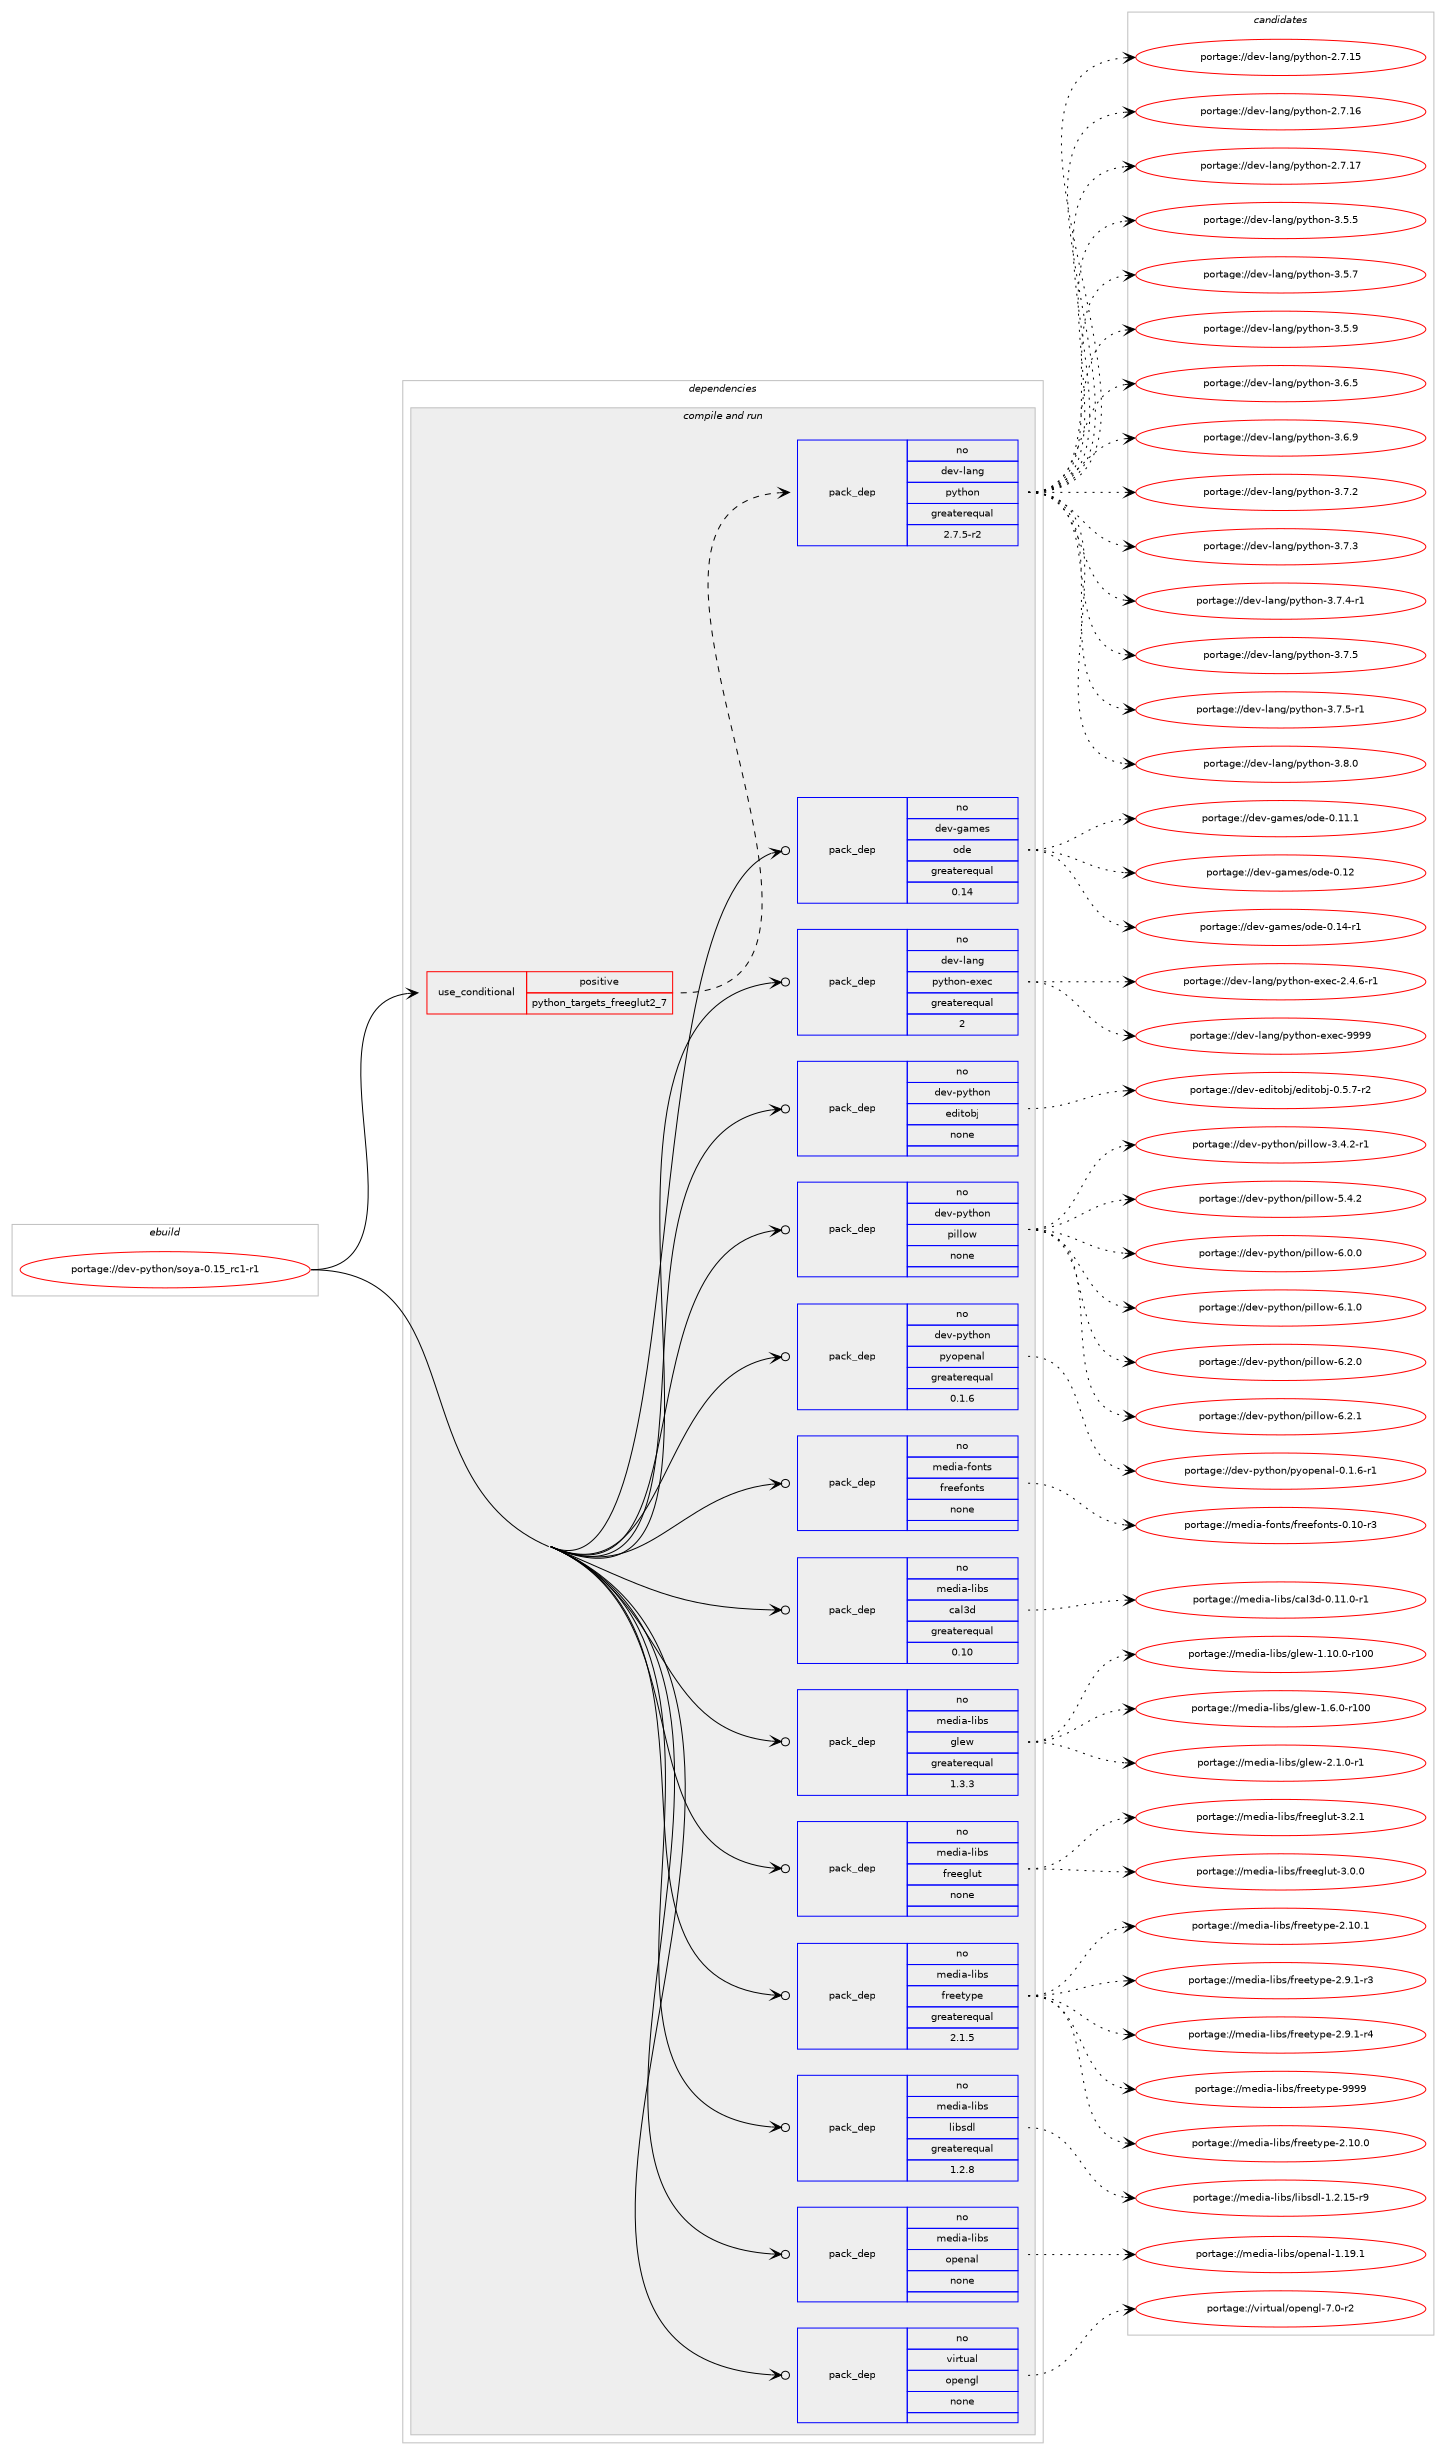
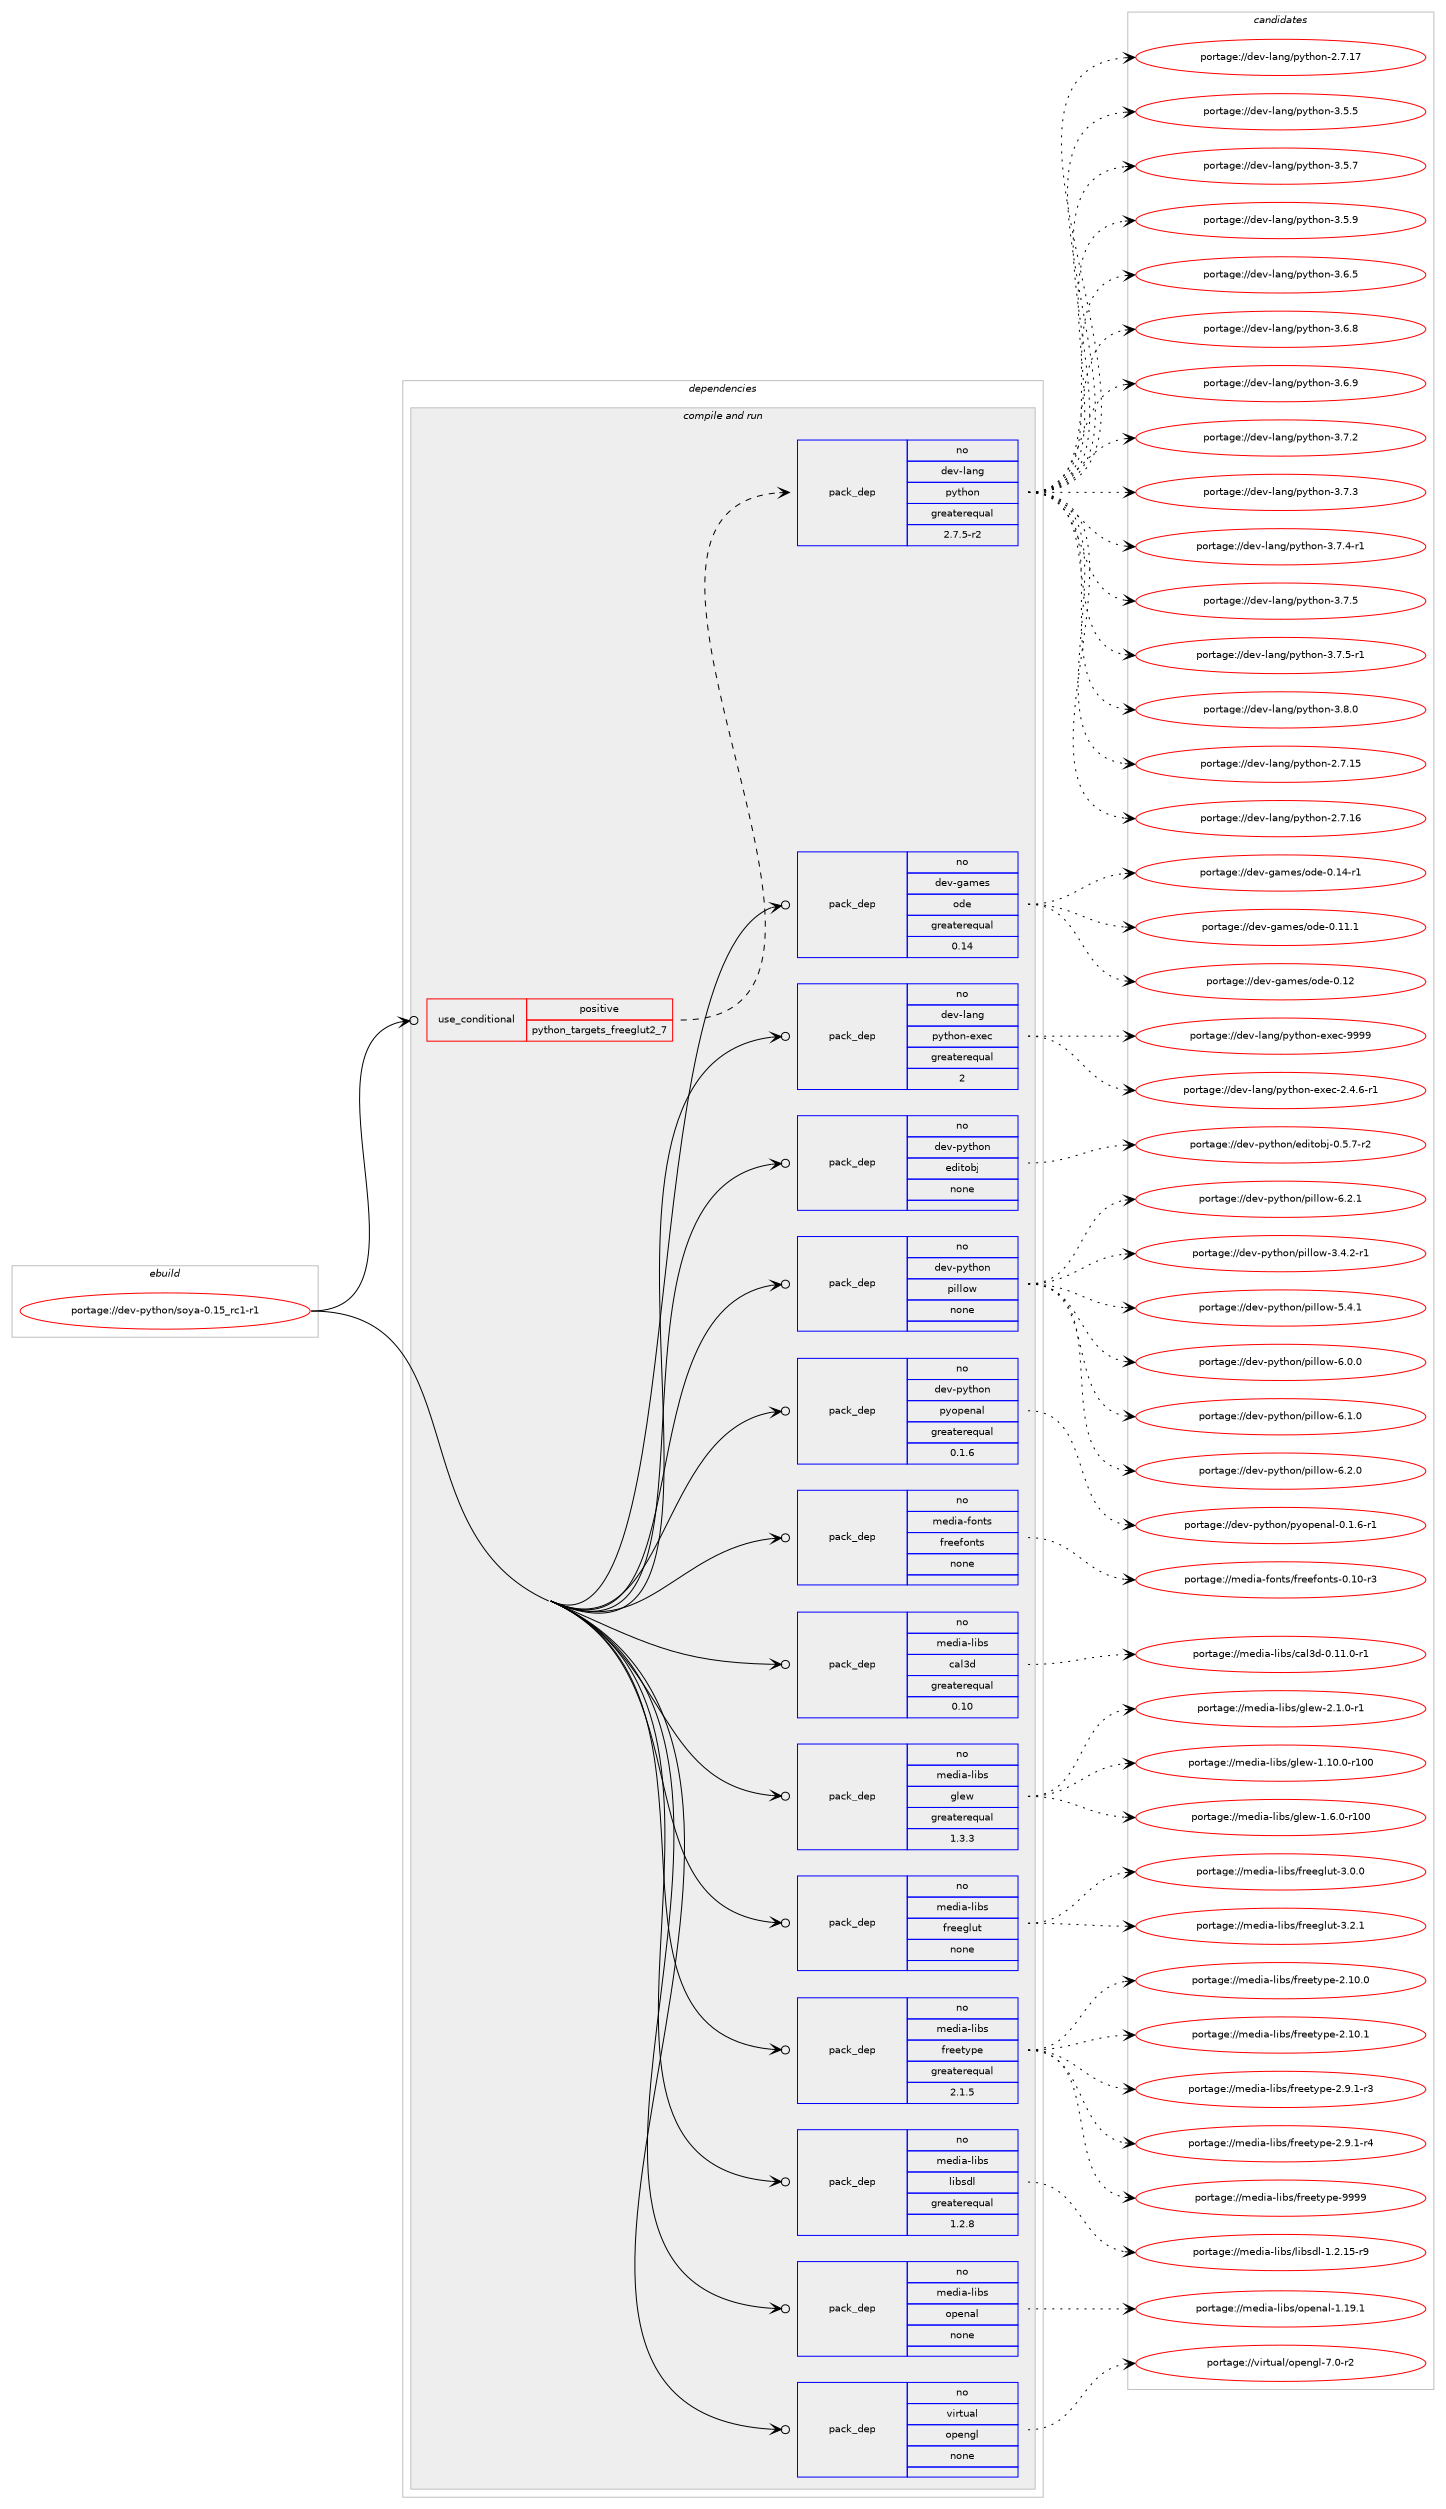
none -> (1281, 329)
(1281, 1091) -> (1281, 1145)
(365, 1136) -> (365, 1174)
(1281, 1199) -> (1281, 1308)
